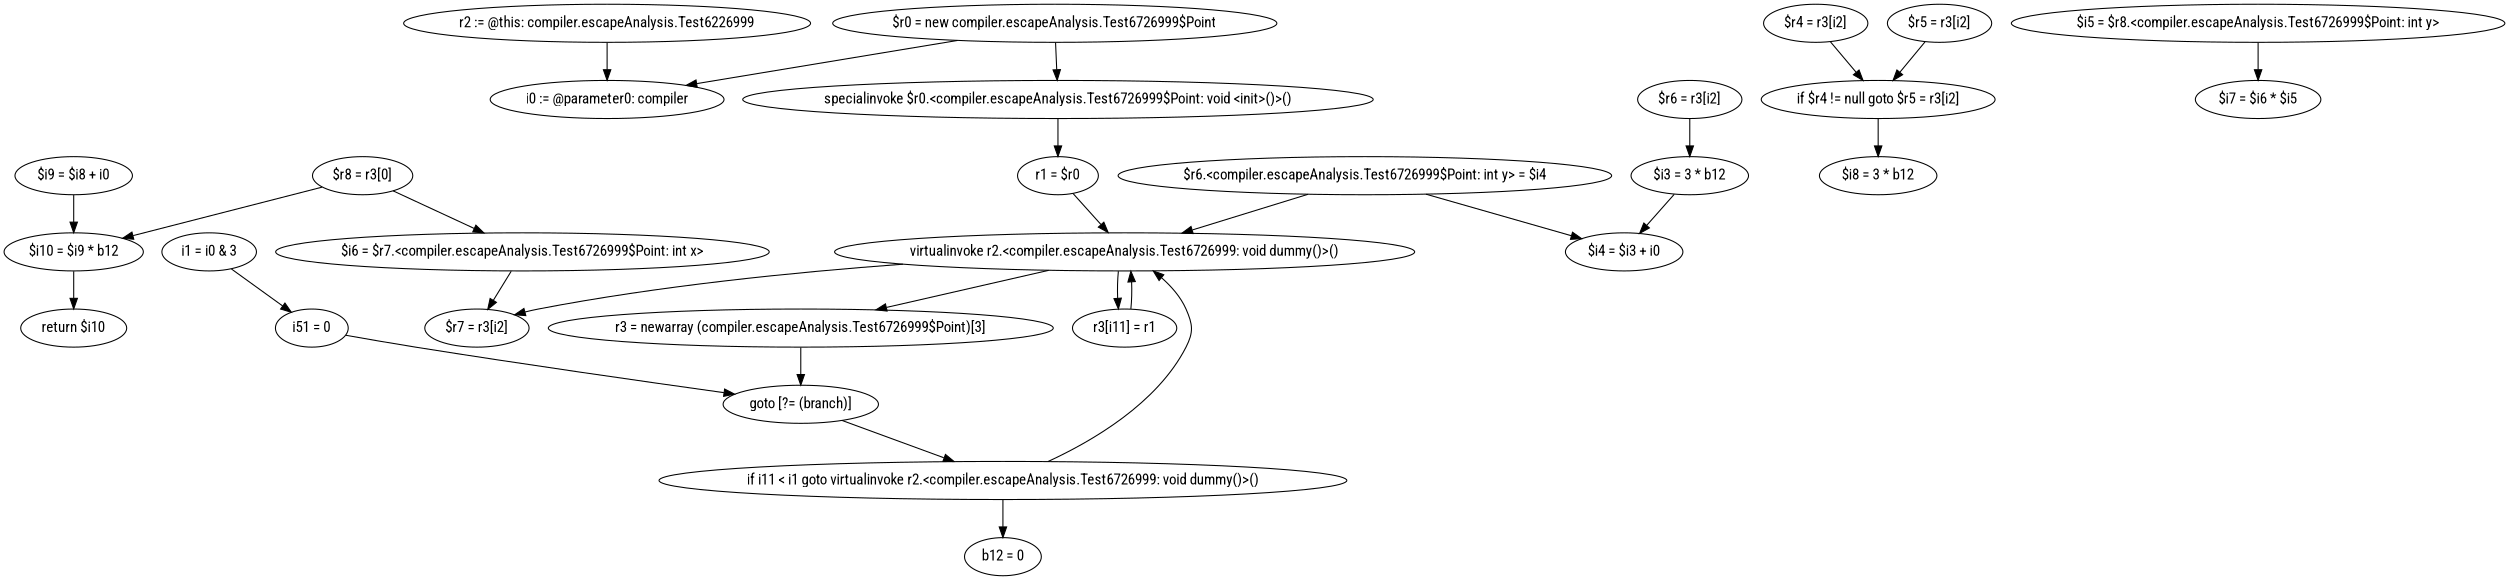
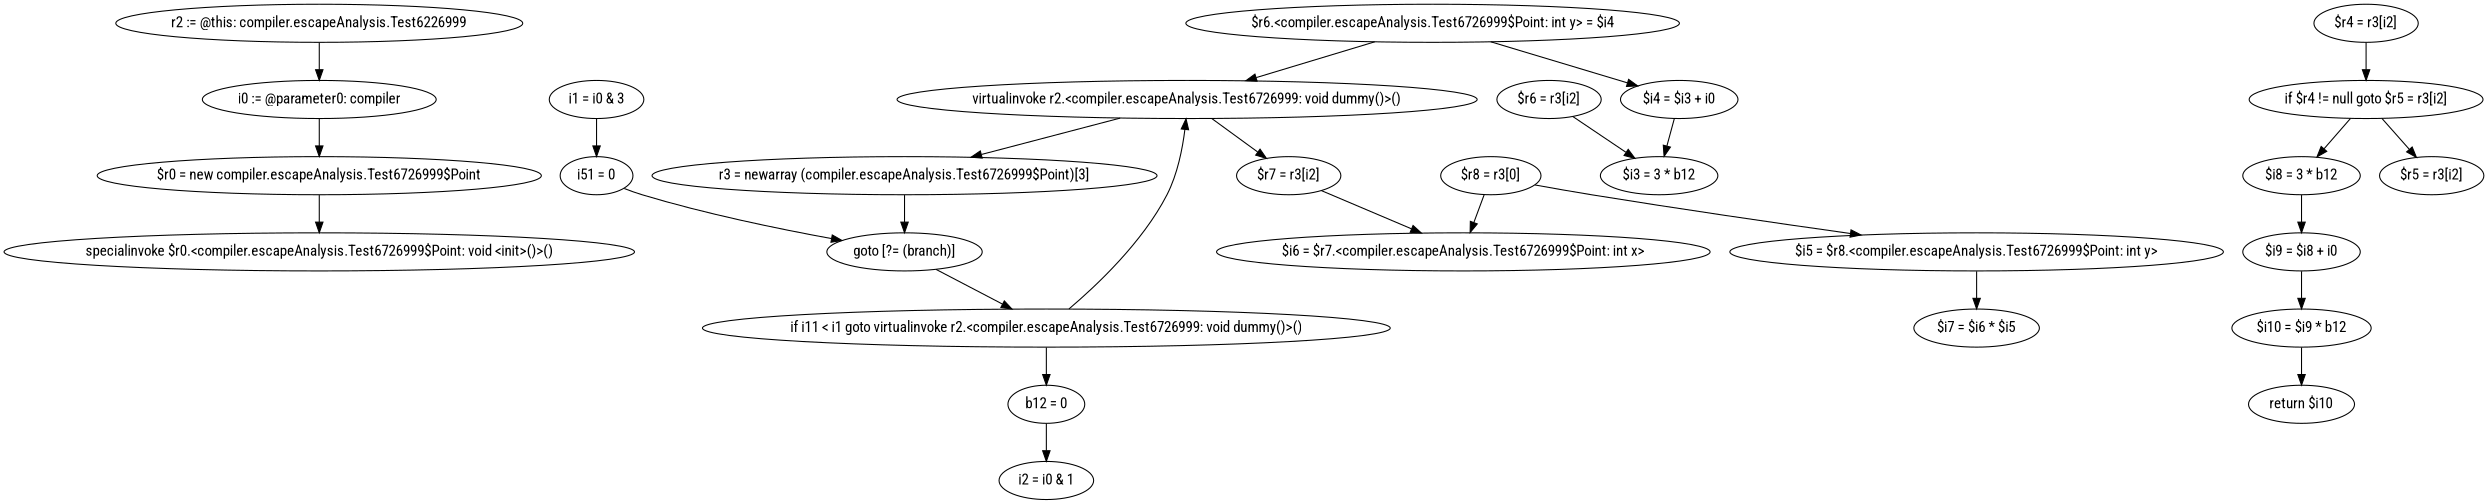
(1913, 57) -> (2396, 134)
(827, 62) -> (319, 132)
(1058, 176) -> none
none -> (2302, 209)
(1661, 210) -> (1671, 132)
(228, 211) -> (1692, 210)
(502, 286) -> (1366, 210)
(1125, 328) -> none
none -> (1046, 480)
